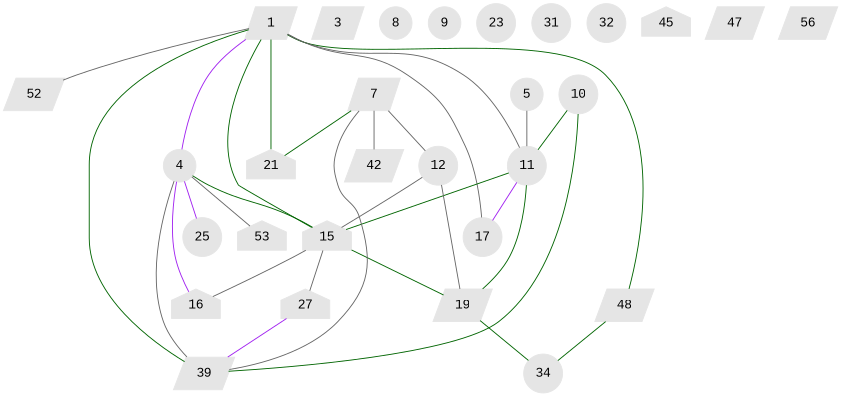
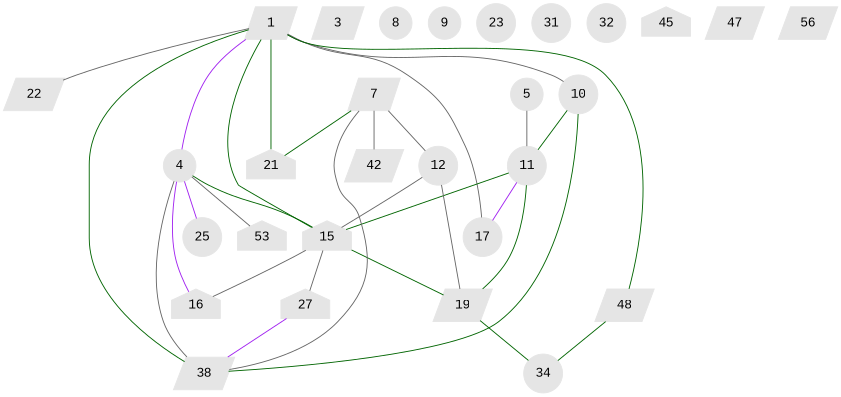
(422, 57) -> (426, 57)
(34, 94) -> (34, 94)
(204, 373) -> (204, 373)
